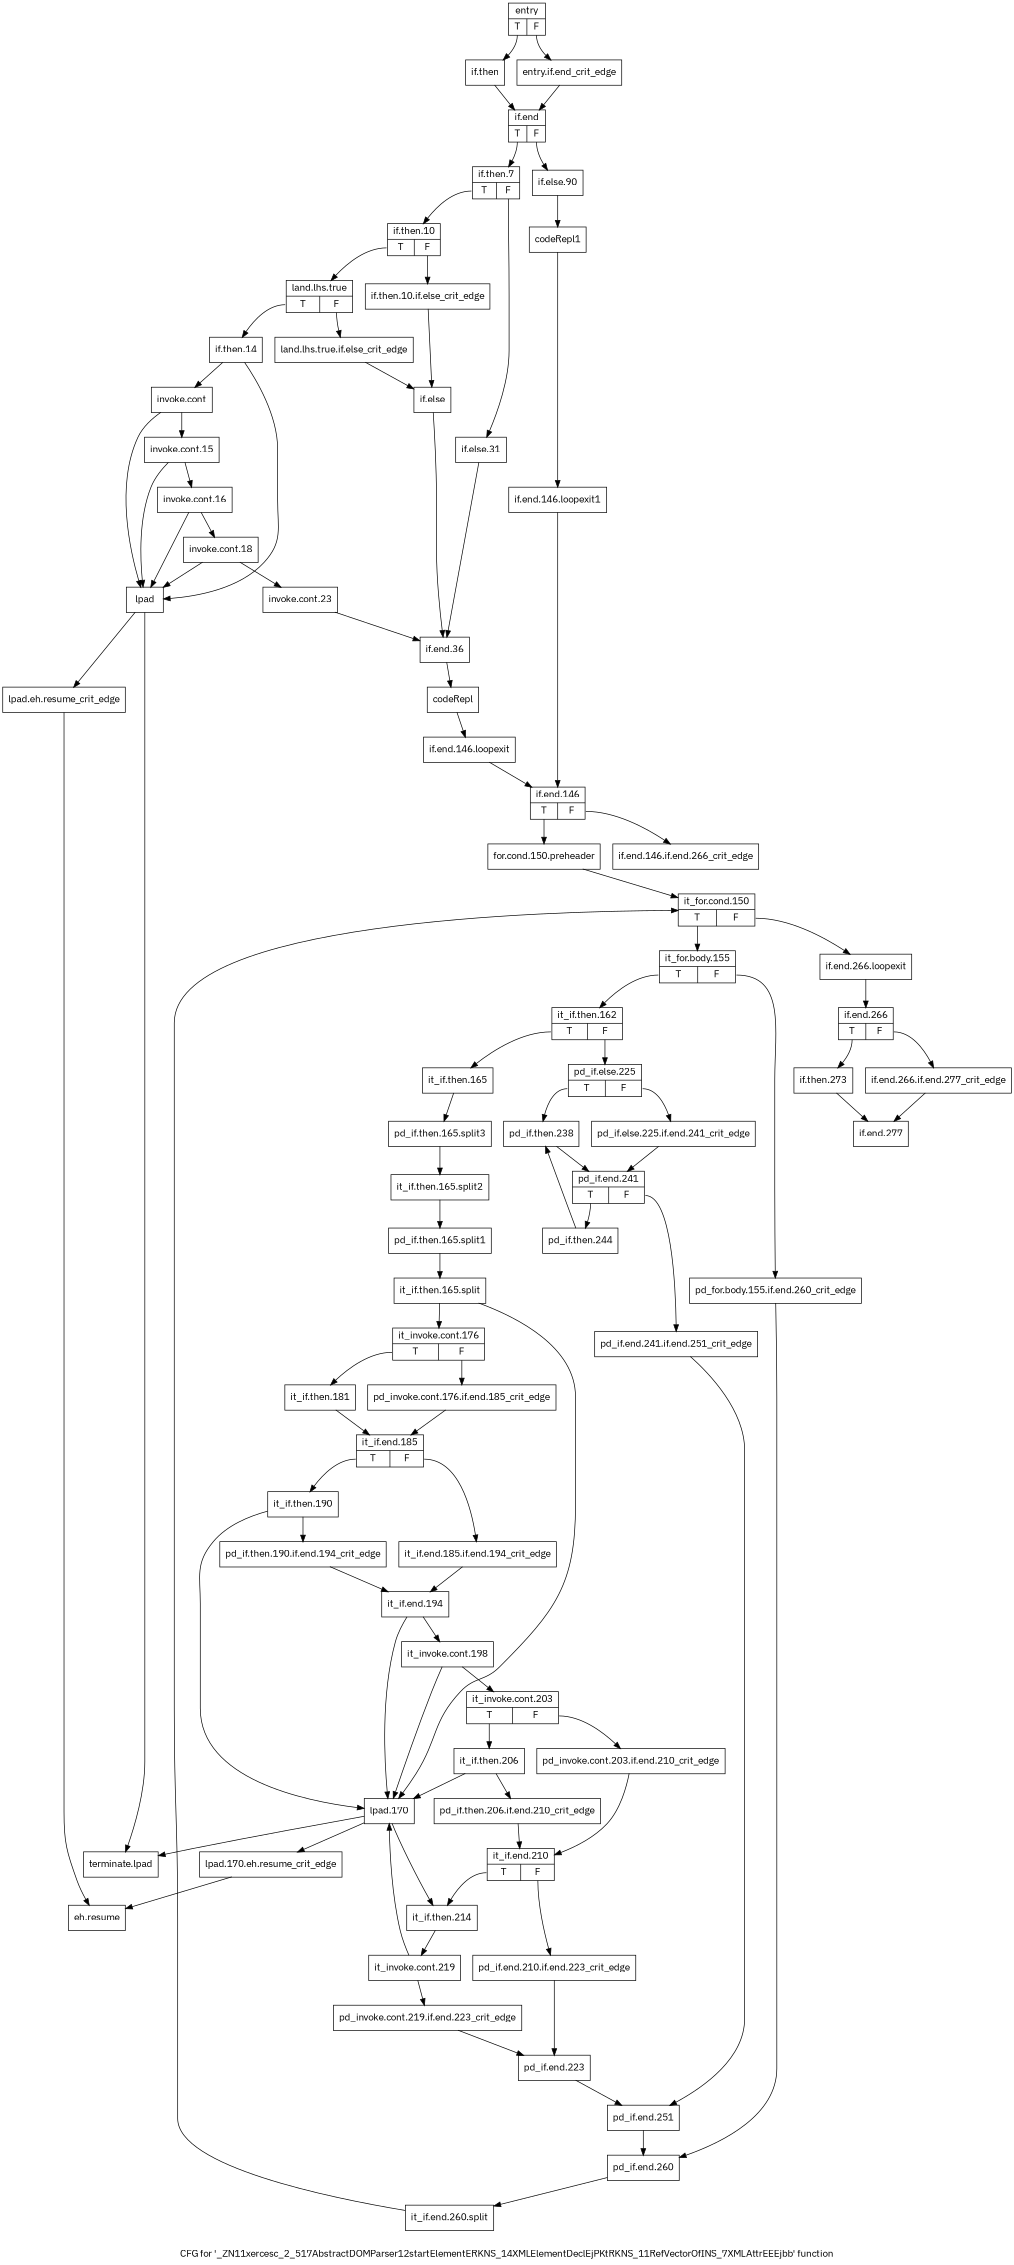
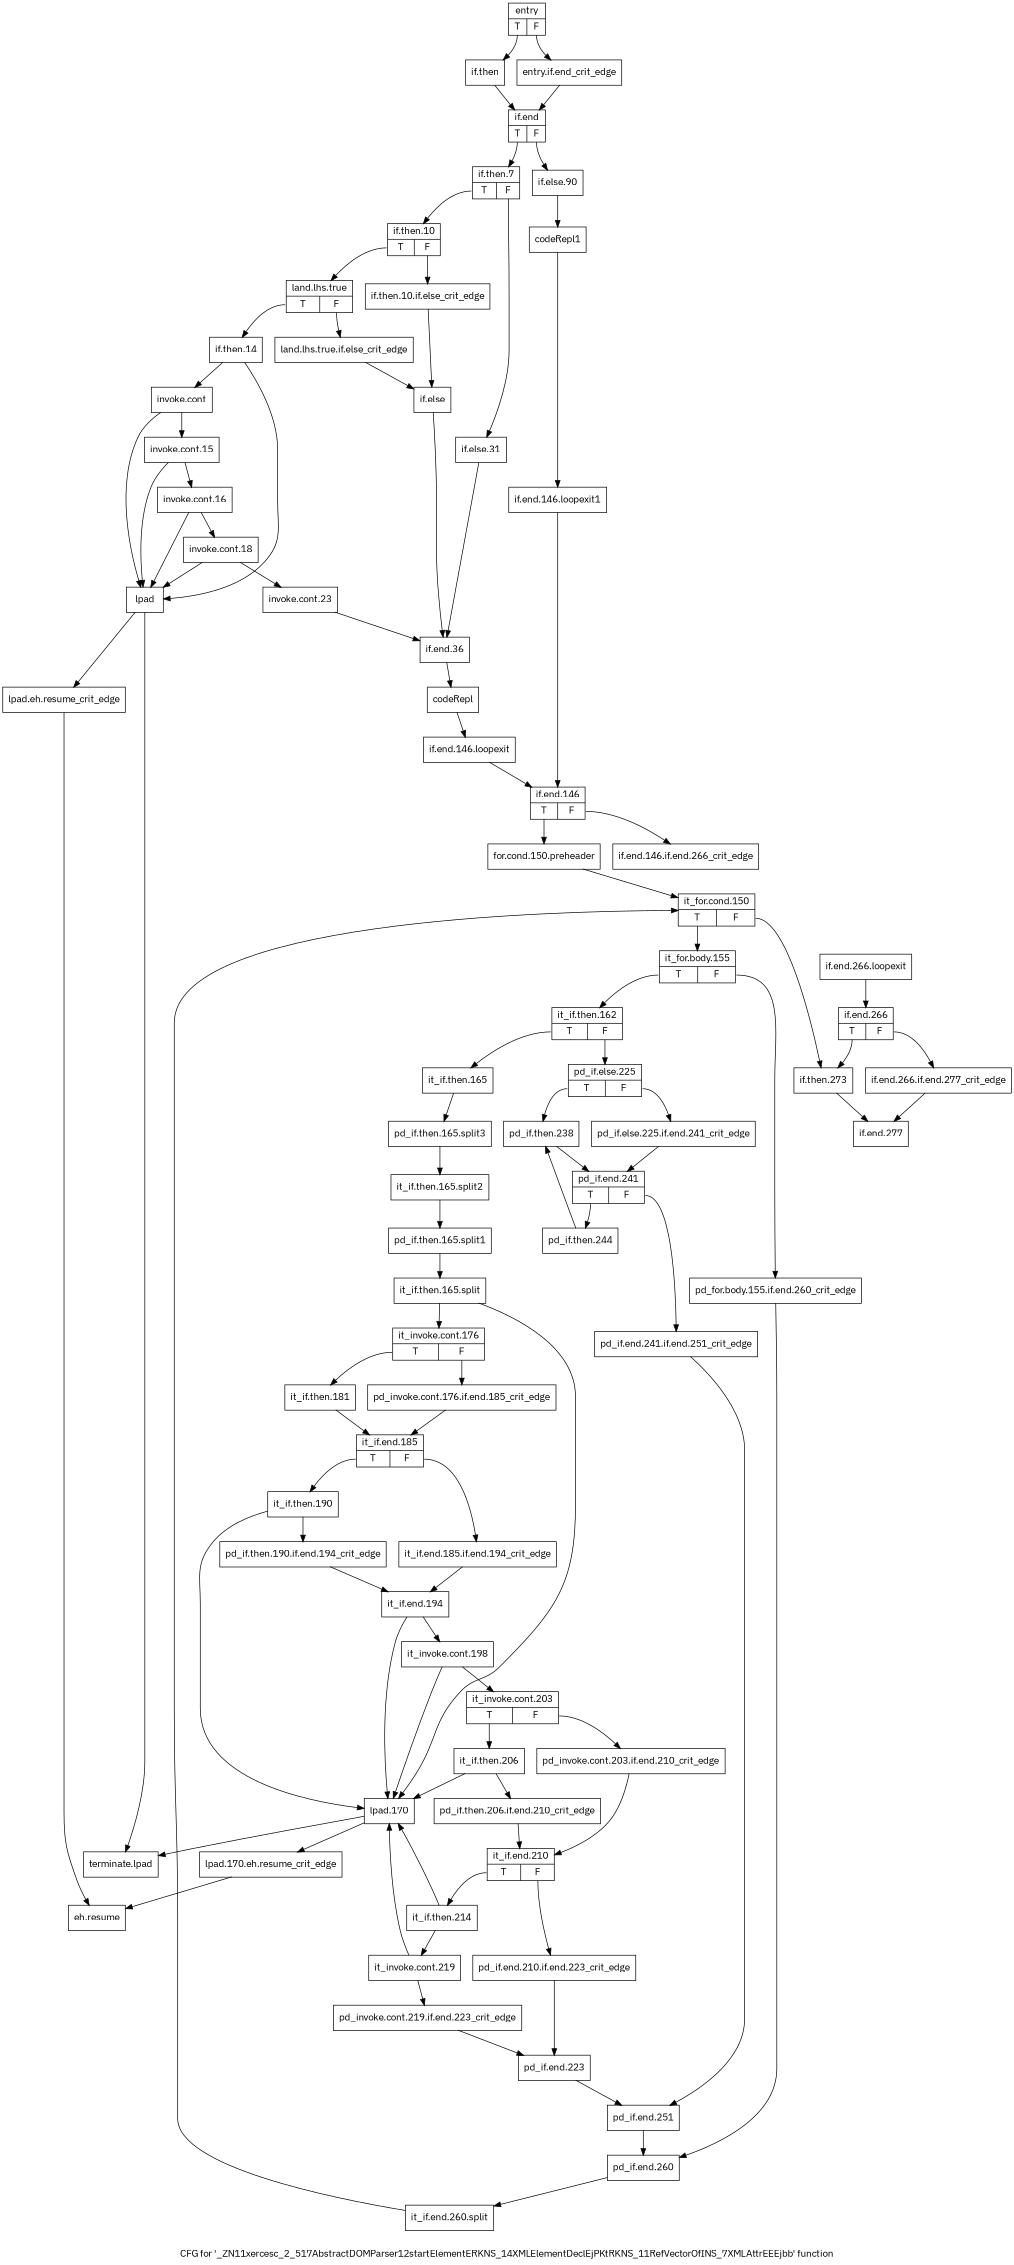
(802, 928) -> (799, 983)
(410, 1862) -> (421, 1867)
